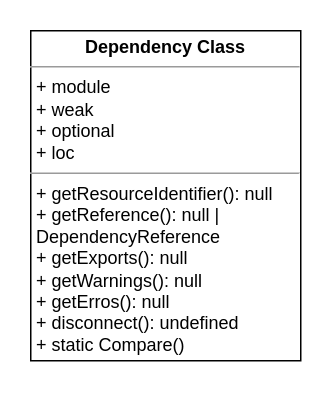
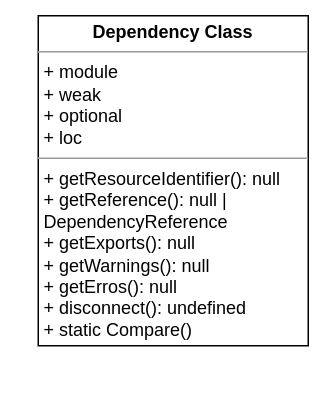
(166, 196) -> (173, 181)
